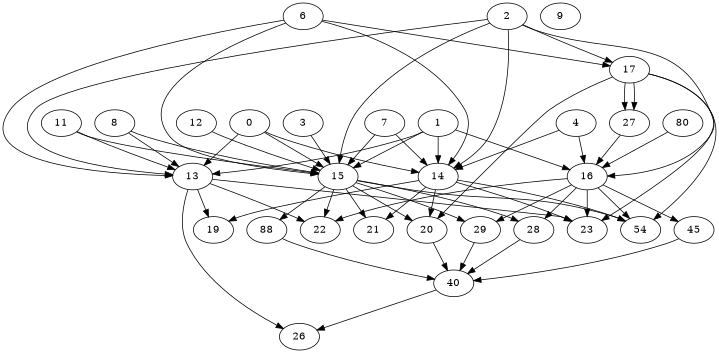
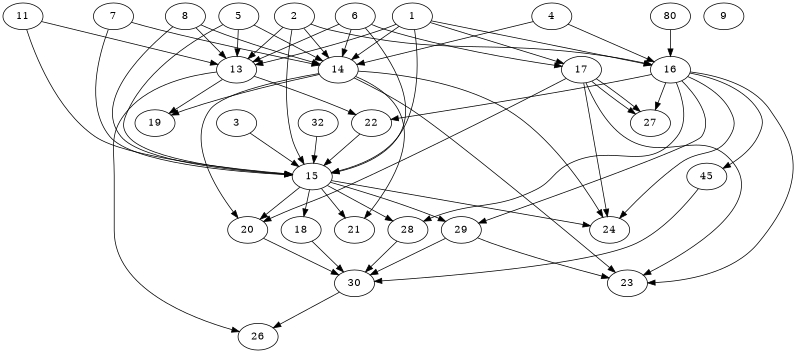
(564, 43) -> (493, 42)
none -> (254, 44)
(196, 123) -> (318, 123)
(250, 123) -> (239, 16)
(611, 147) -> (662, 93)
(389, 198) -> (539, 259)
(330, 201) -> (345, 147)
(267, 230) -> (301, 230)
(641, 230) -> (610, 230)
(454, 283) -> (355, 283)
